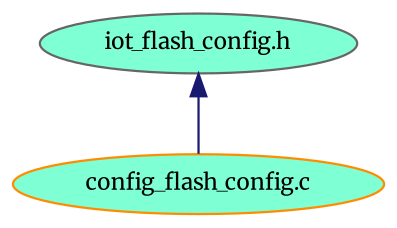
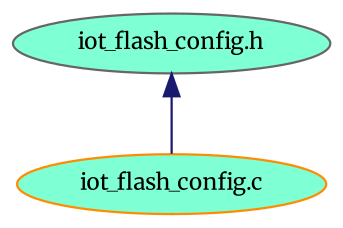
(199, 184) -> (172, 184)
